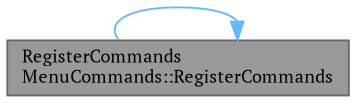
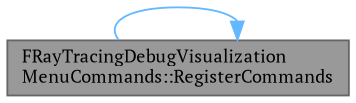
(178, 68) -> (178, 68)
